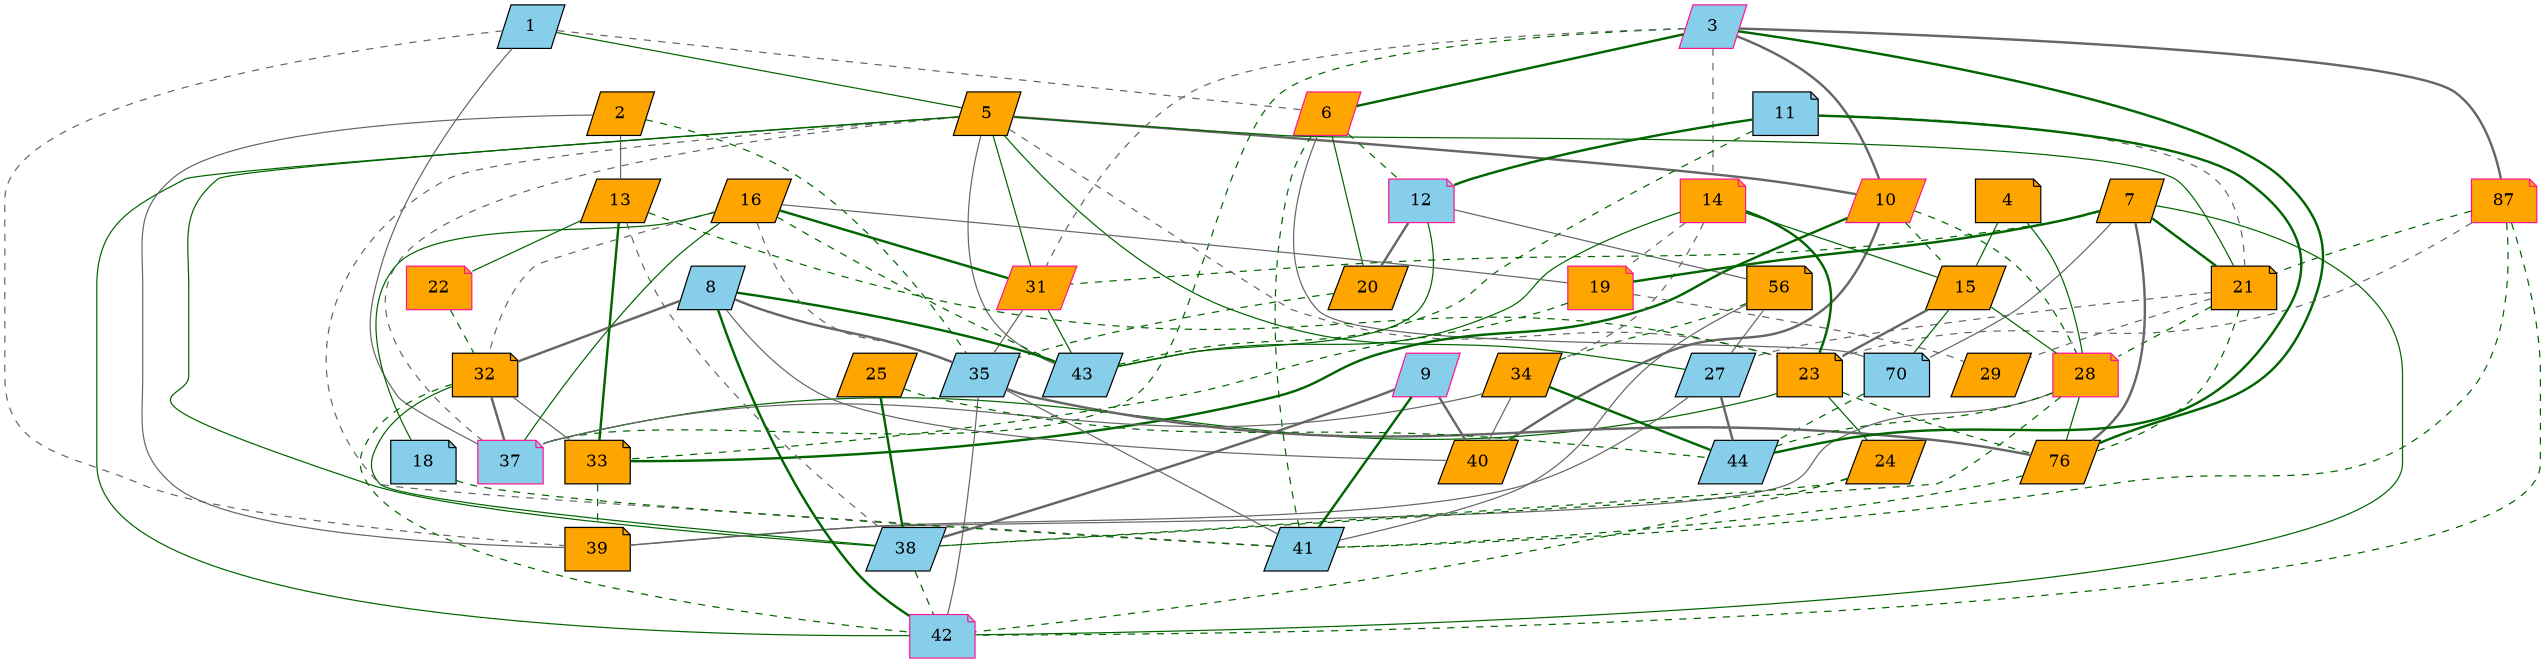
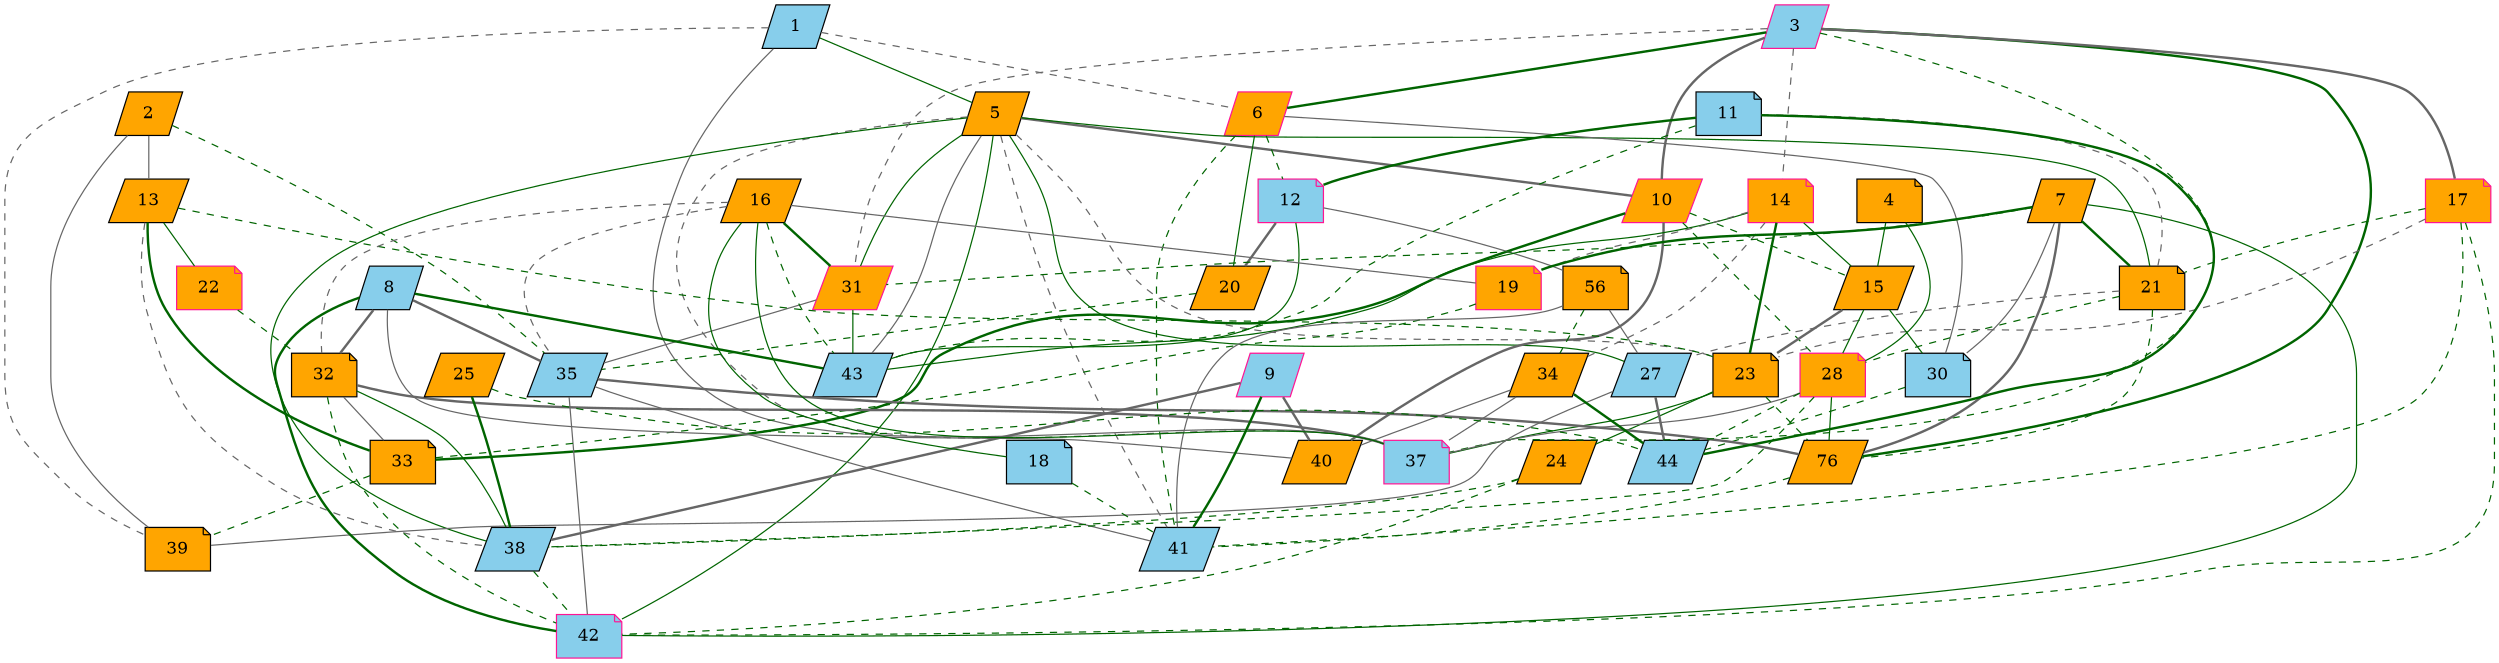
(2504, 201) -> (2458, 201)
(1897, 375) -> (1938, 375)
(1991, 375) -> none
(1355, 518) -> (1670, 422)
